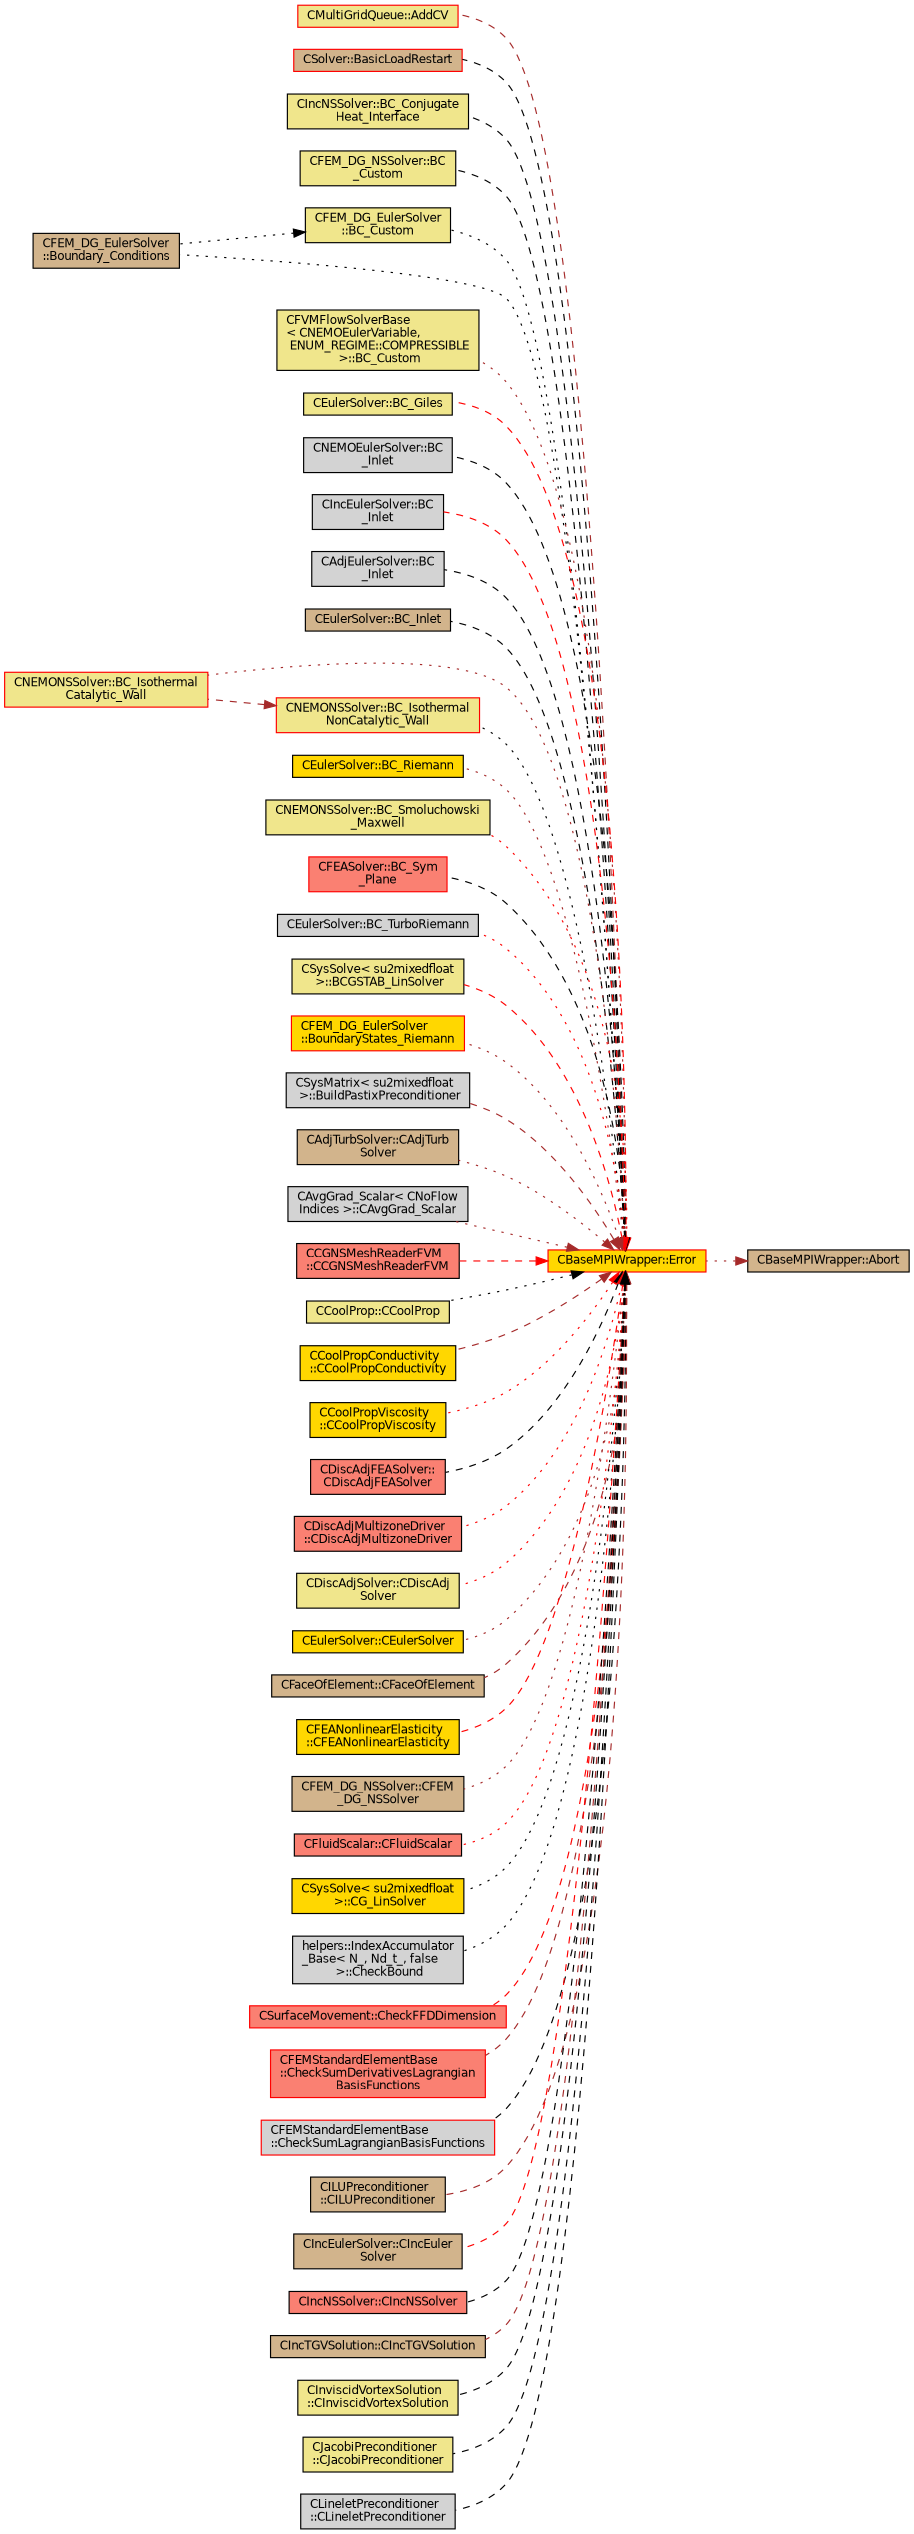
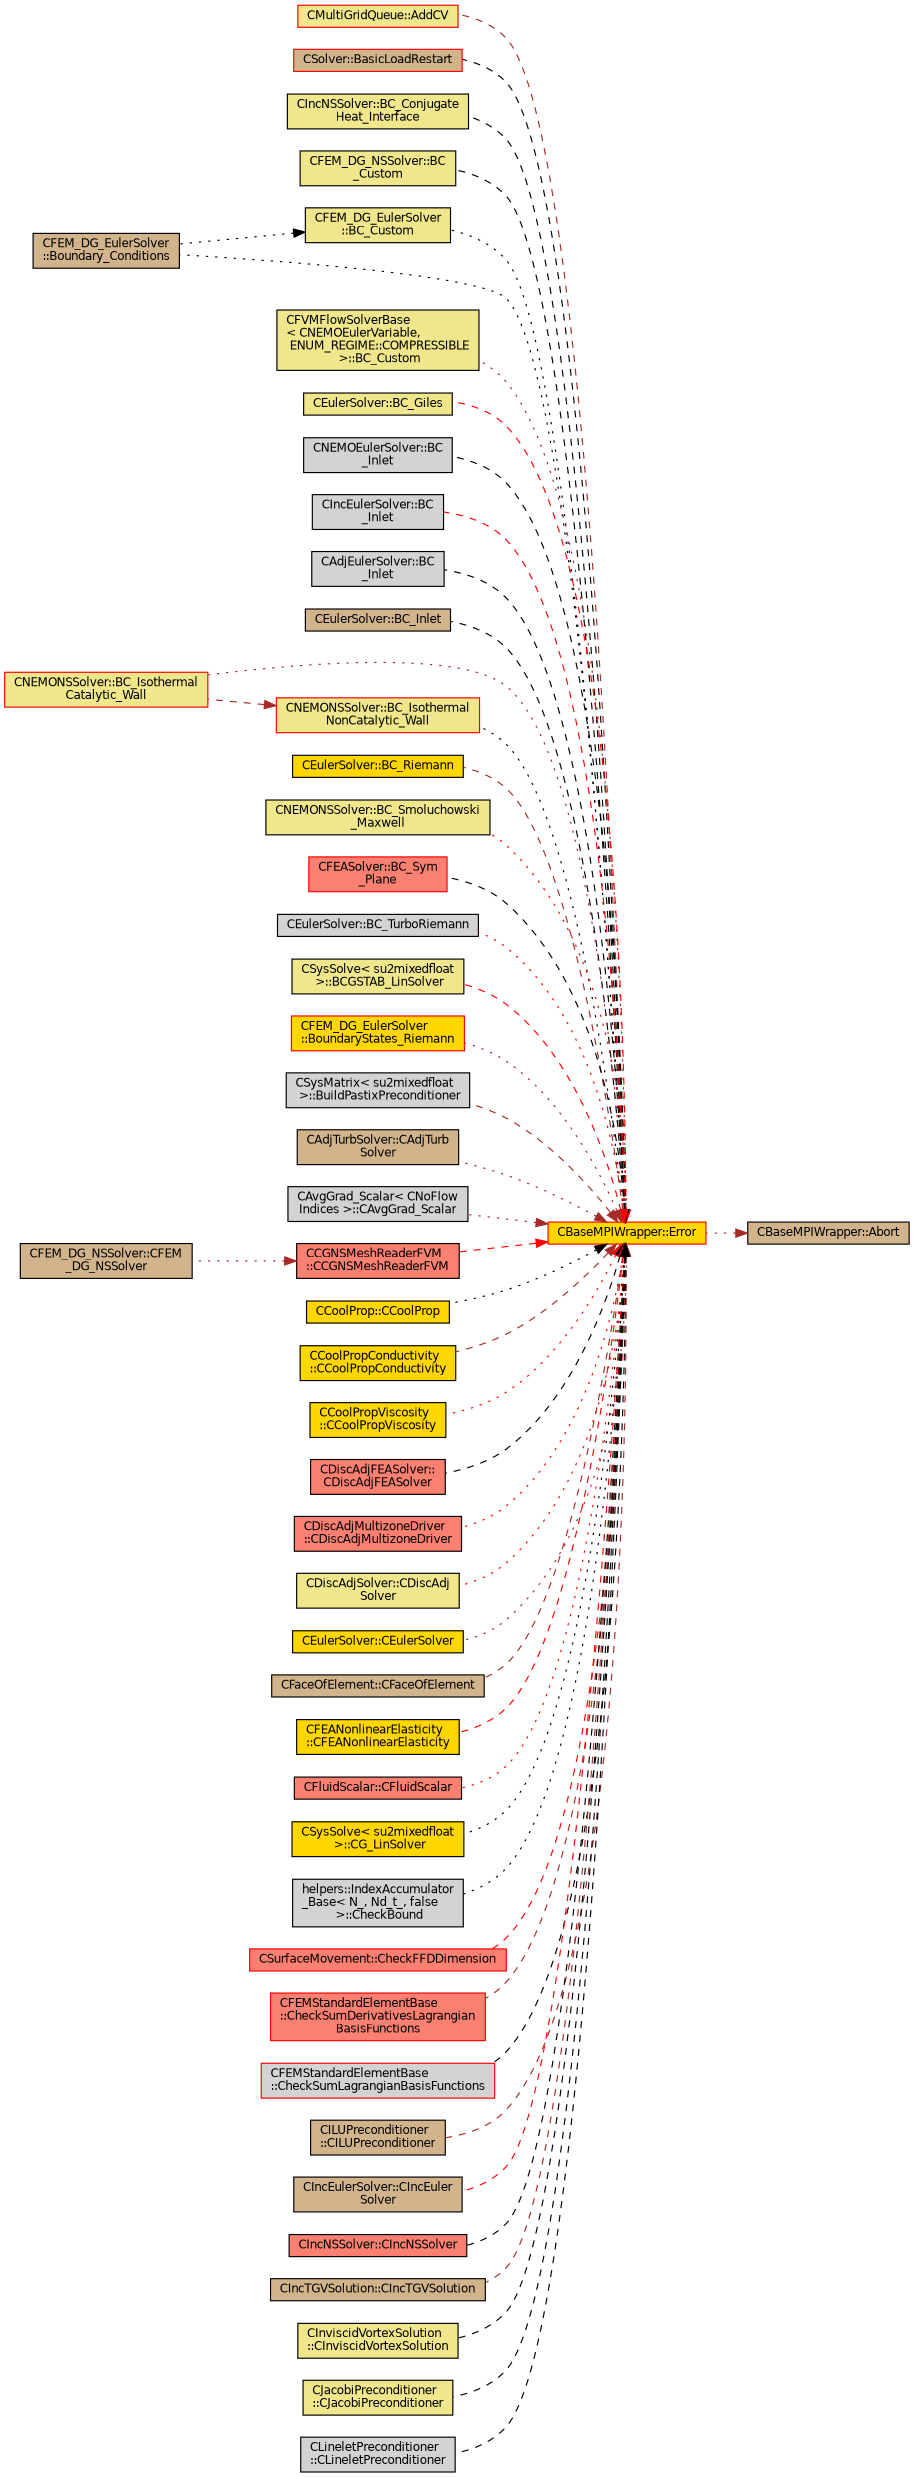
(581, 983) -> (560, 898)
(378, 1312) -> (378, 1312)
(577, 1582) -> (239, 1261)
